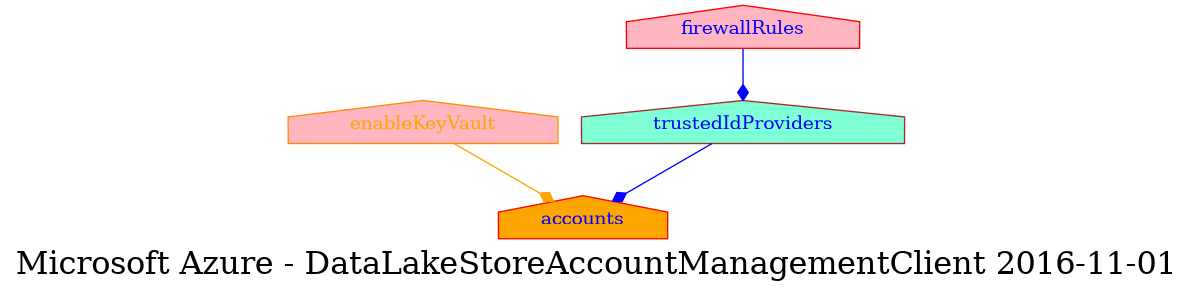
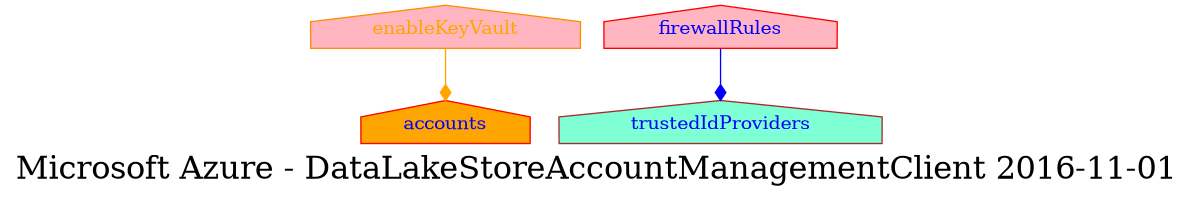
(669, 168) -> none
